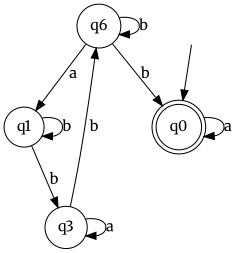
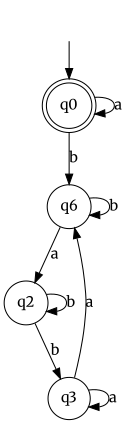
(134, 71) -> (69, 153)
(24, 127) -> (26, 303)
(94, 127) -> (90, 303)
